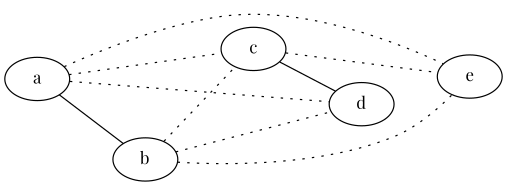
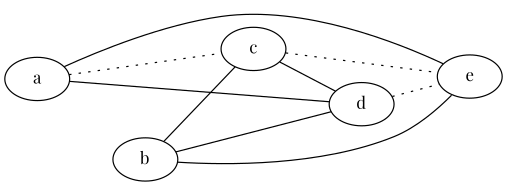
(253, 14) -> (253, 14)
none -> (416, 90)
(200, 92) -> (200, 92)
(200, 104) -> (200, 104)
(91, 119) -> none
(253, 132) -> (253, 132)
(323, 156) -> (323, 156)
